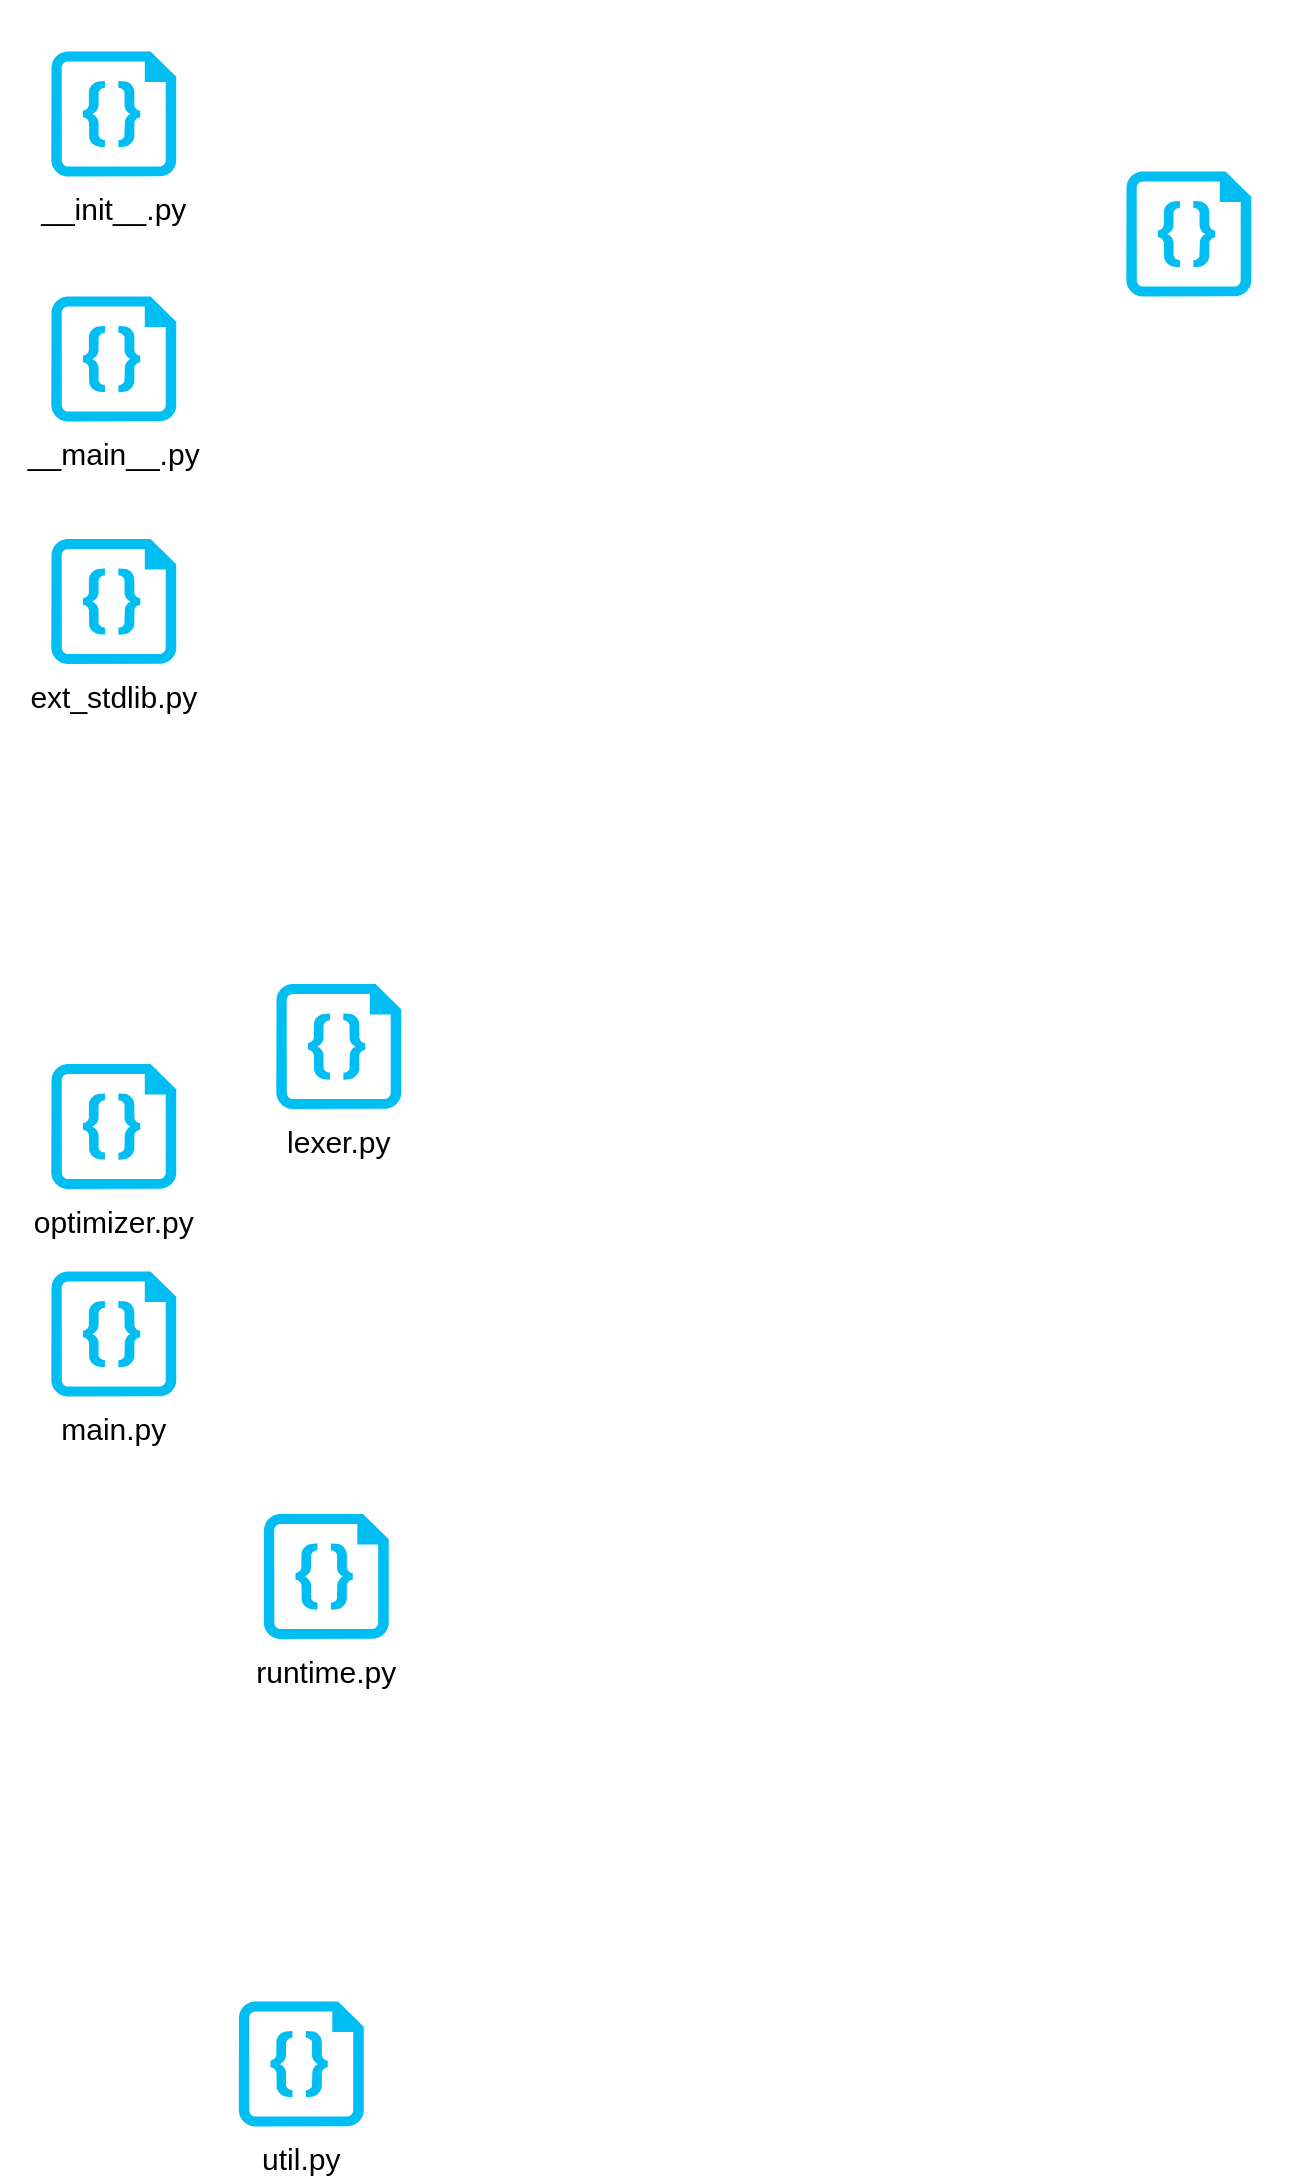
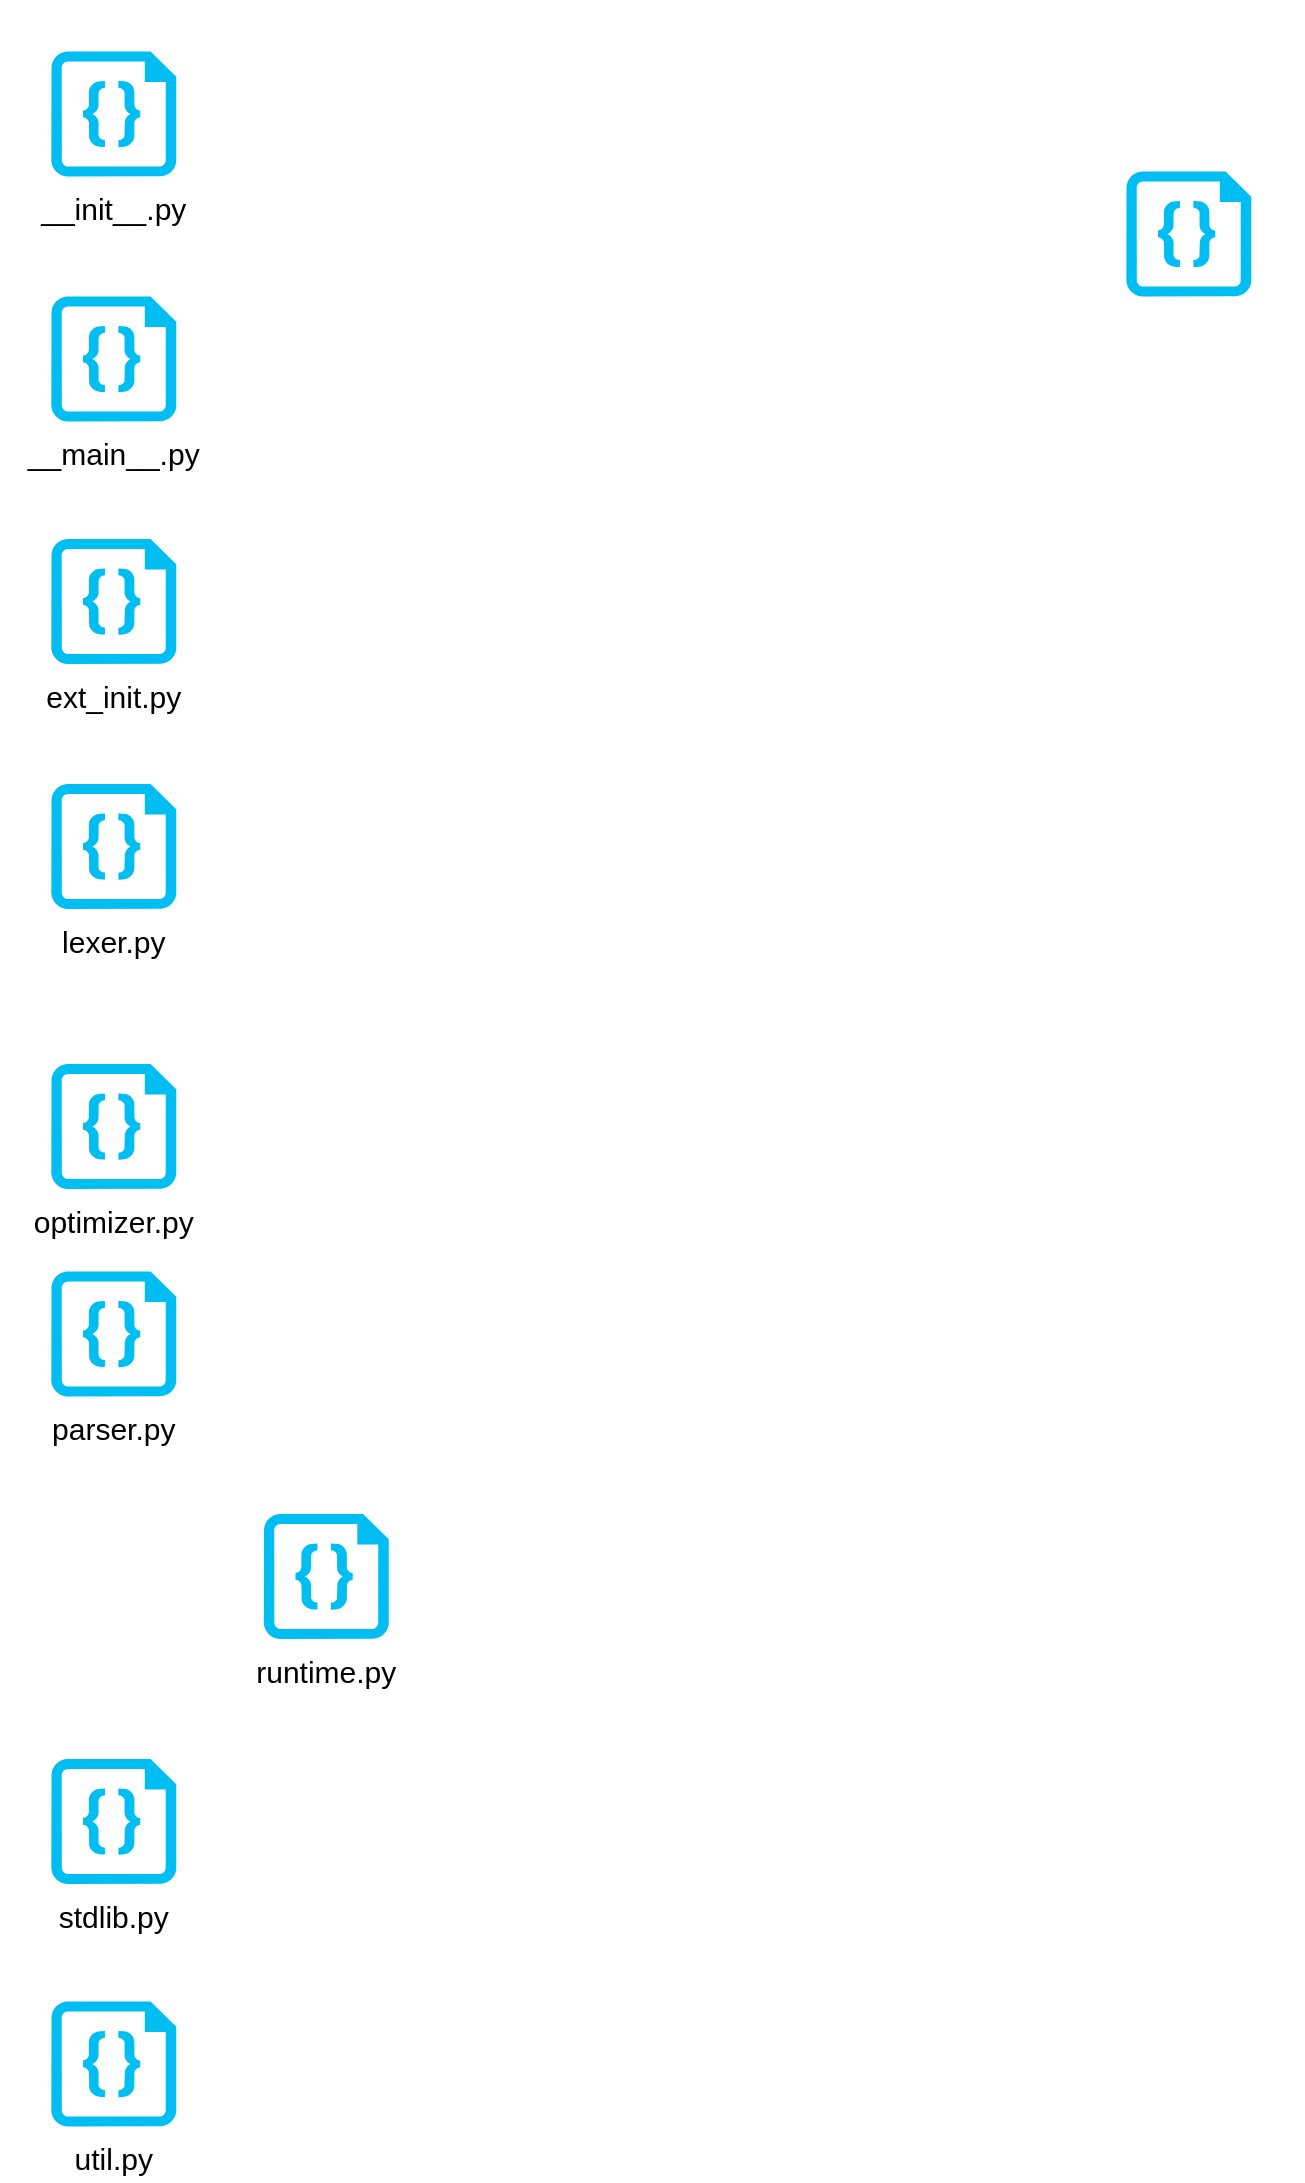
(115, 699) -> (115, 699)
(339, 1046) -> (114, 846)
(115, 1432) -> (115, 1432)
none -> (114, 1821)
(301, 2064) -> (114, 2064)
